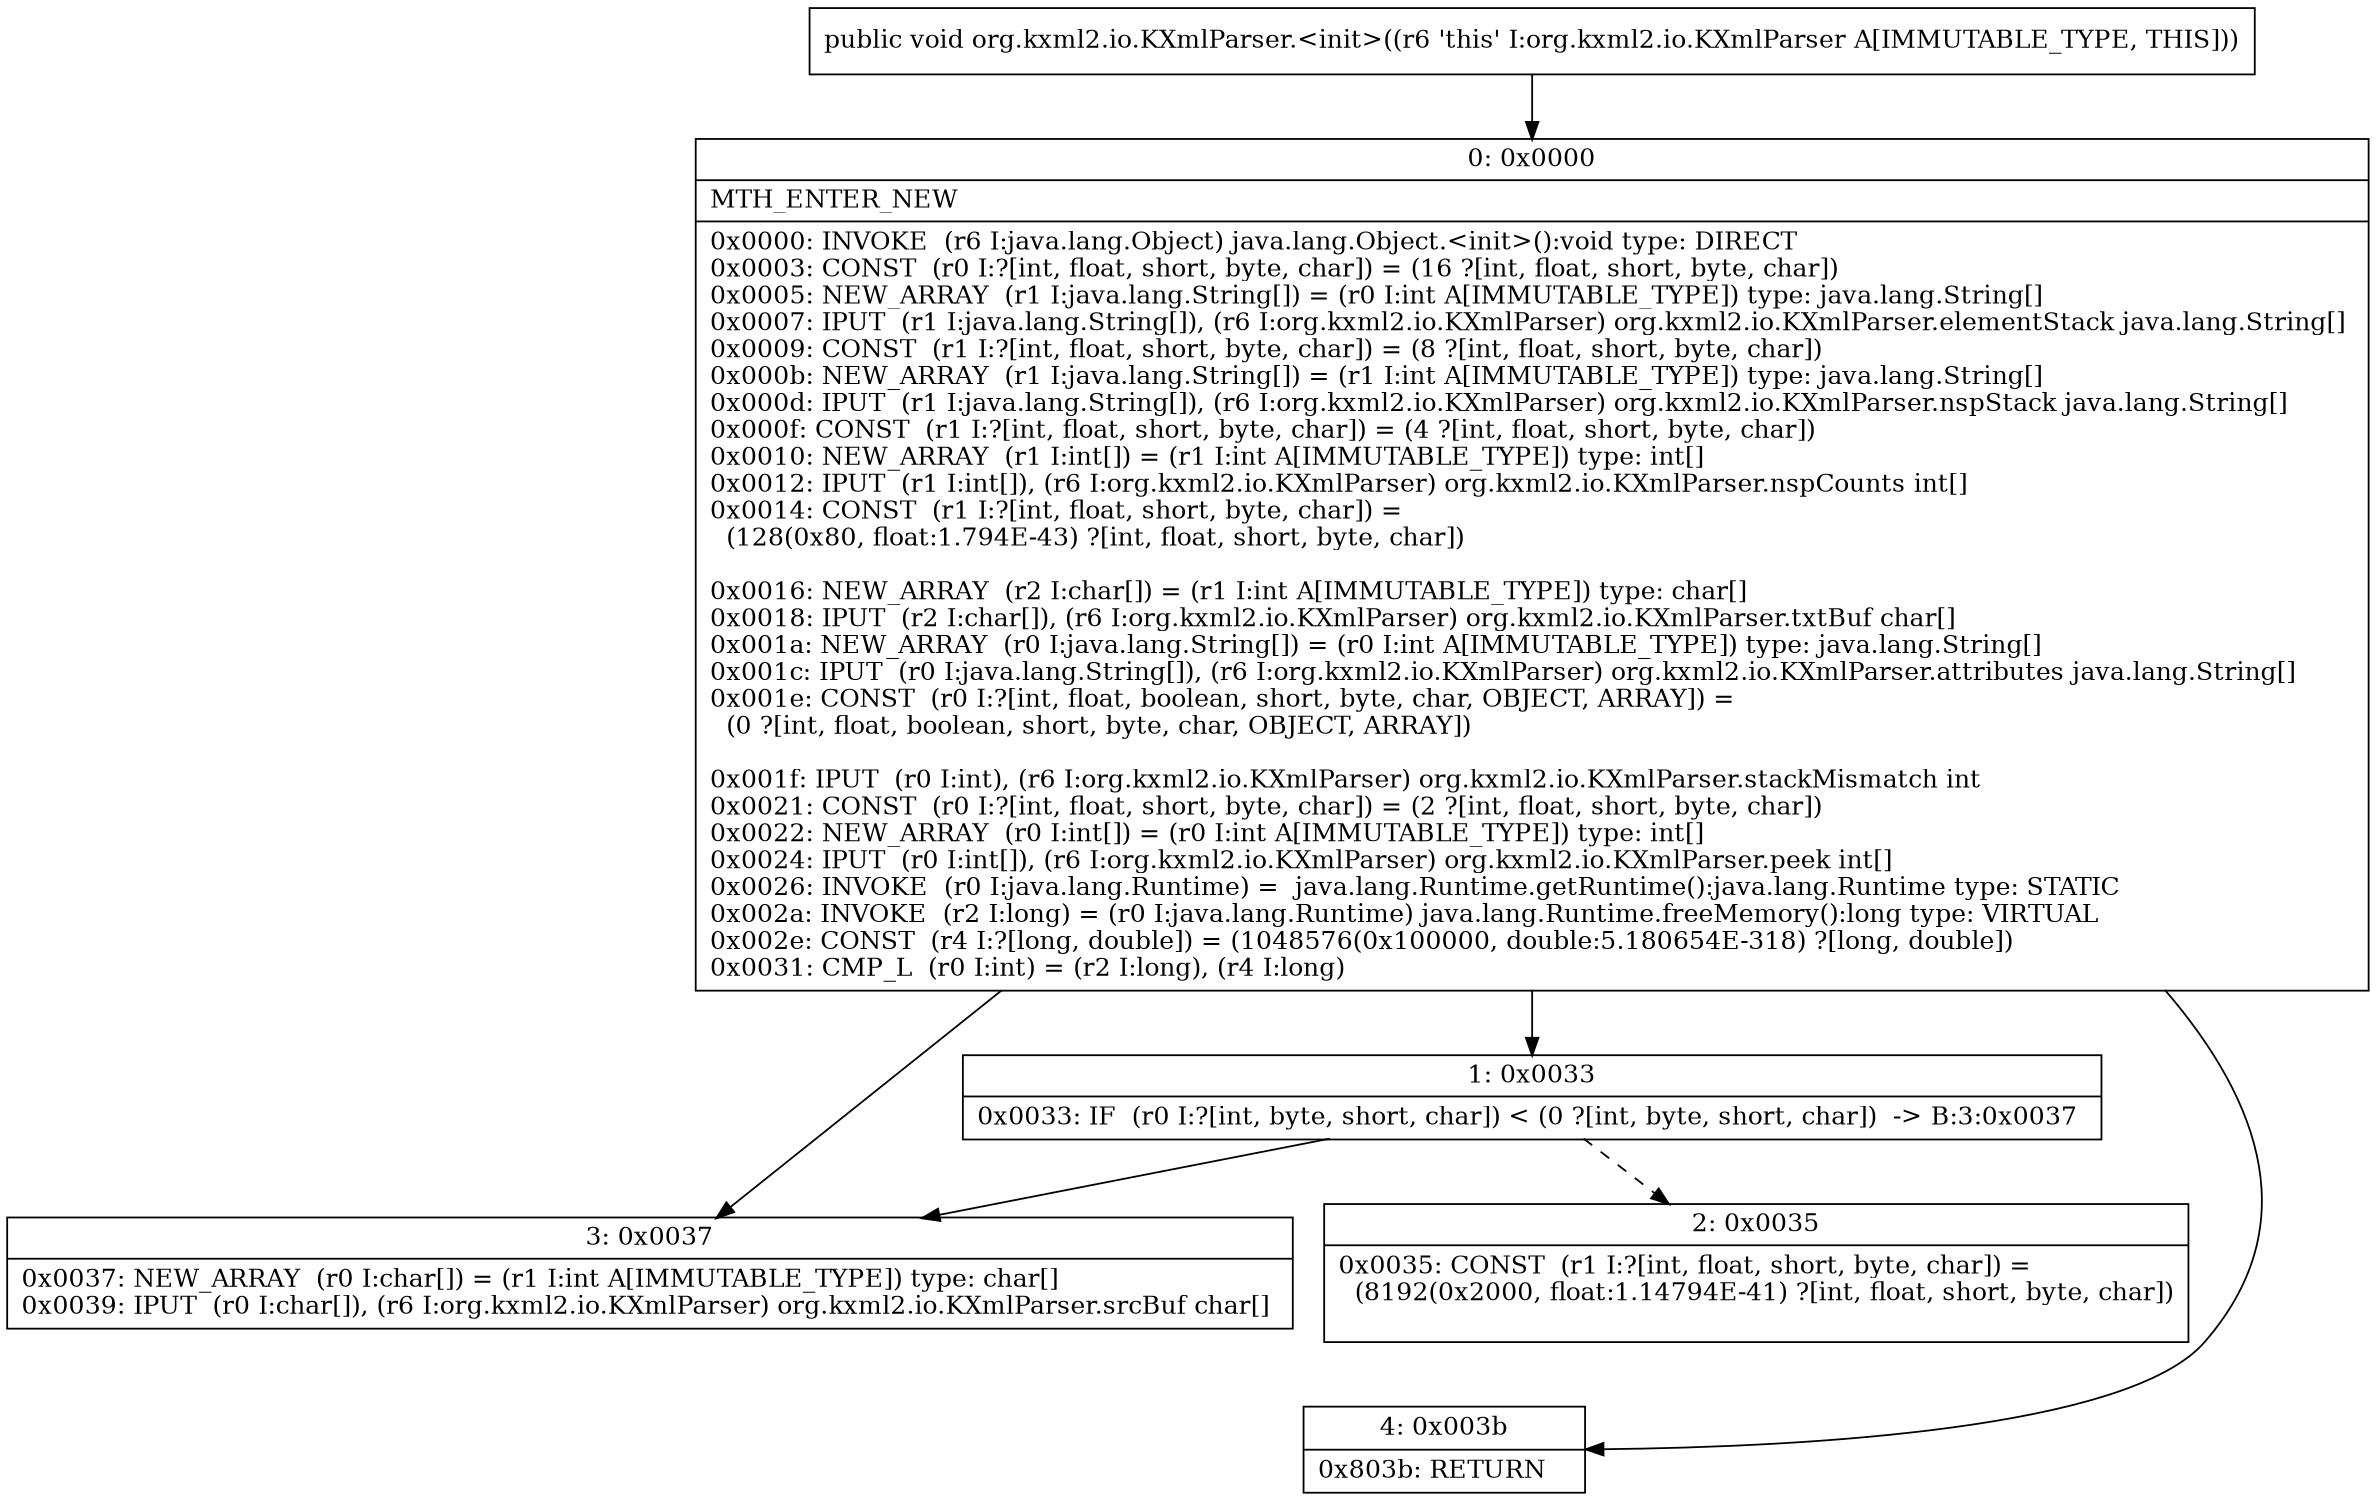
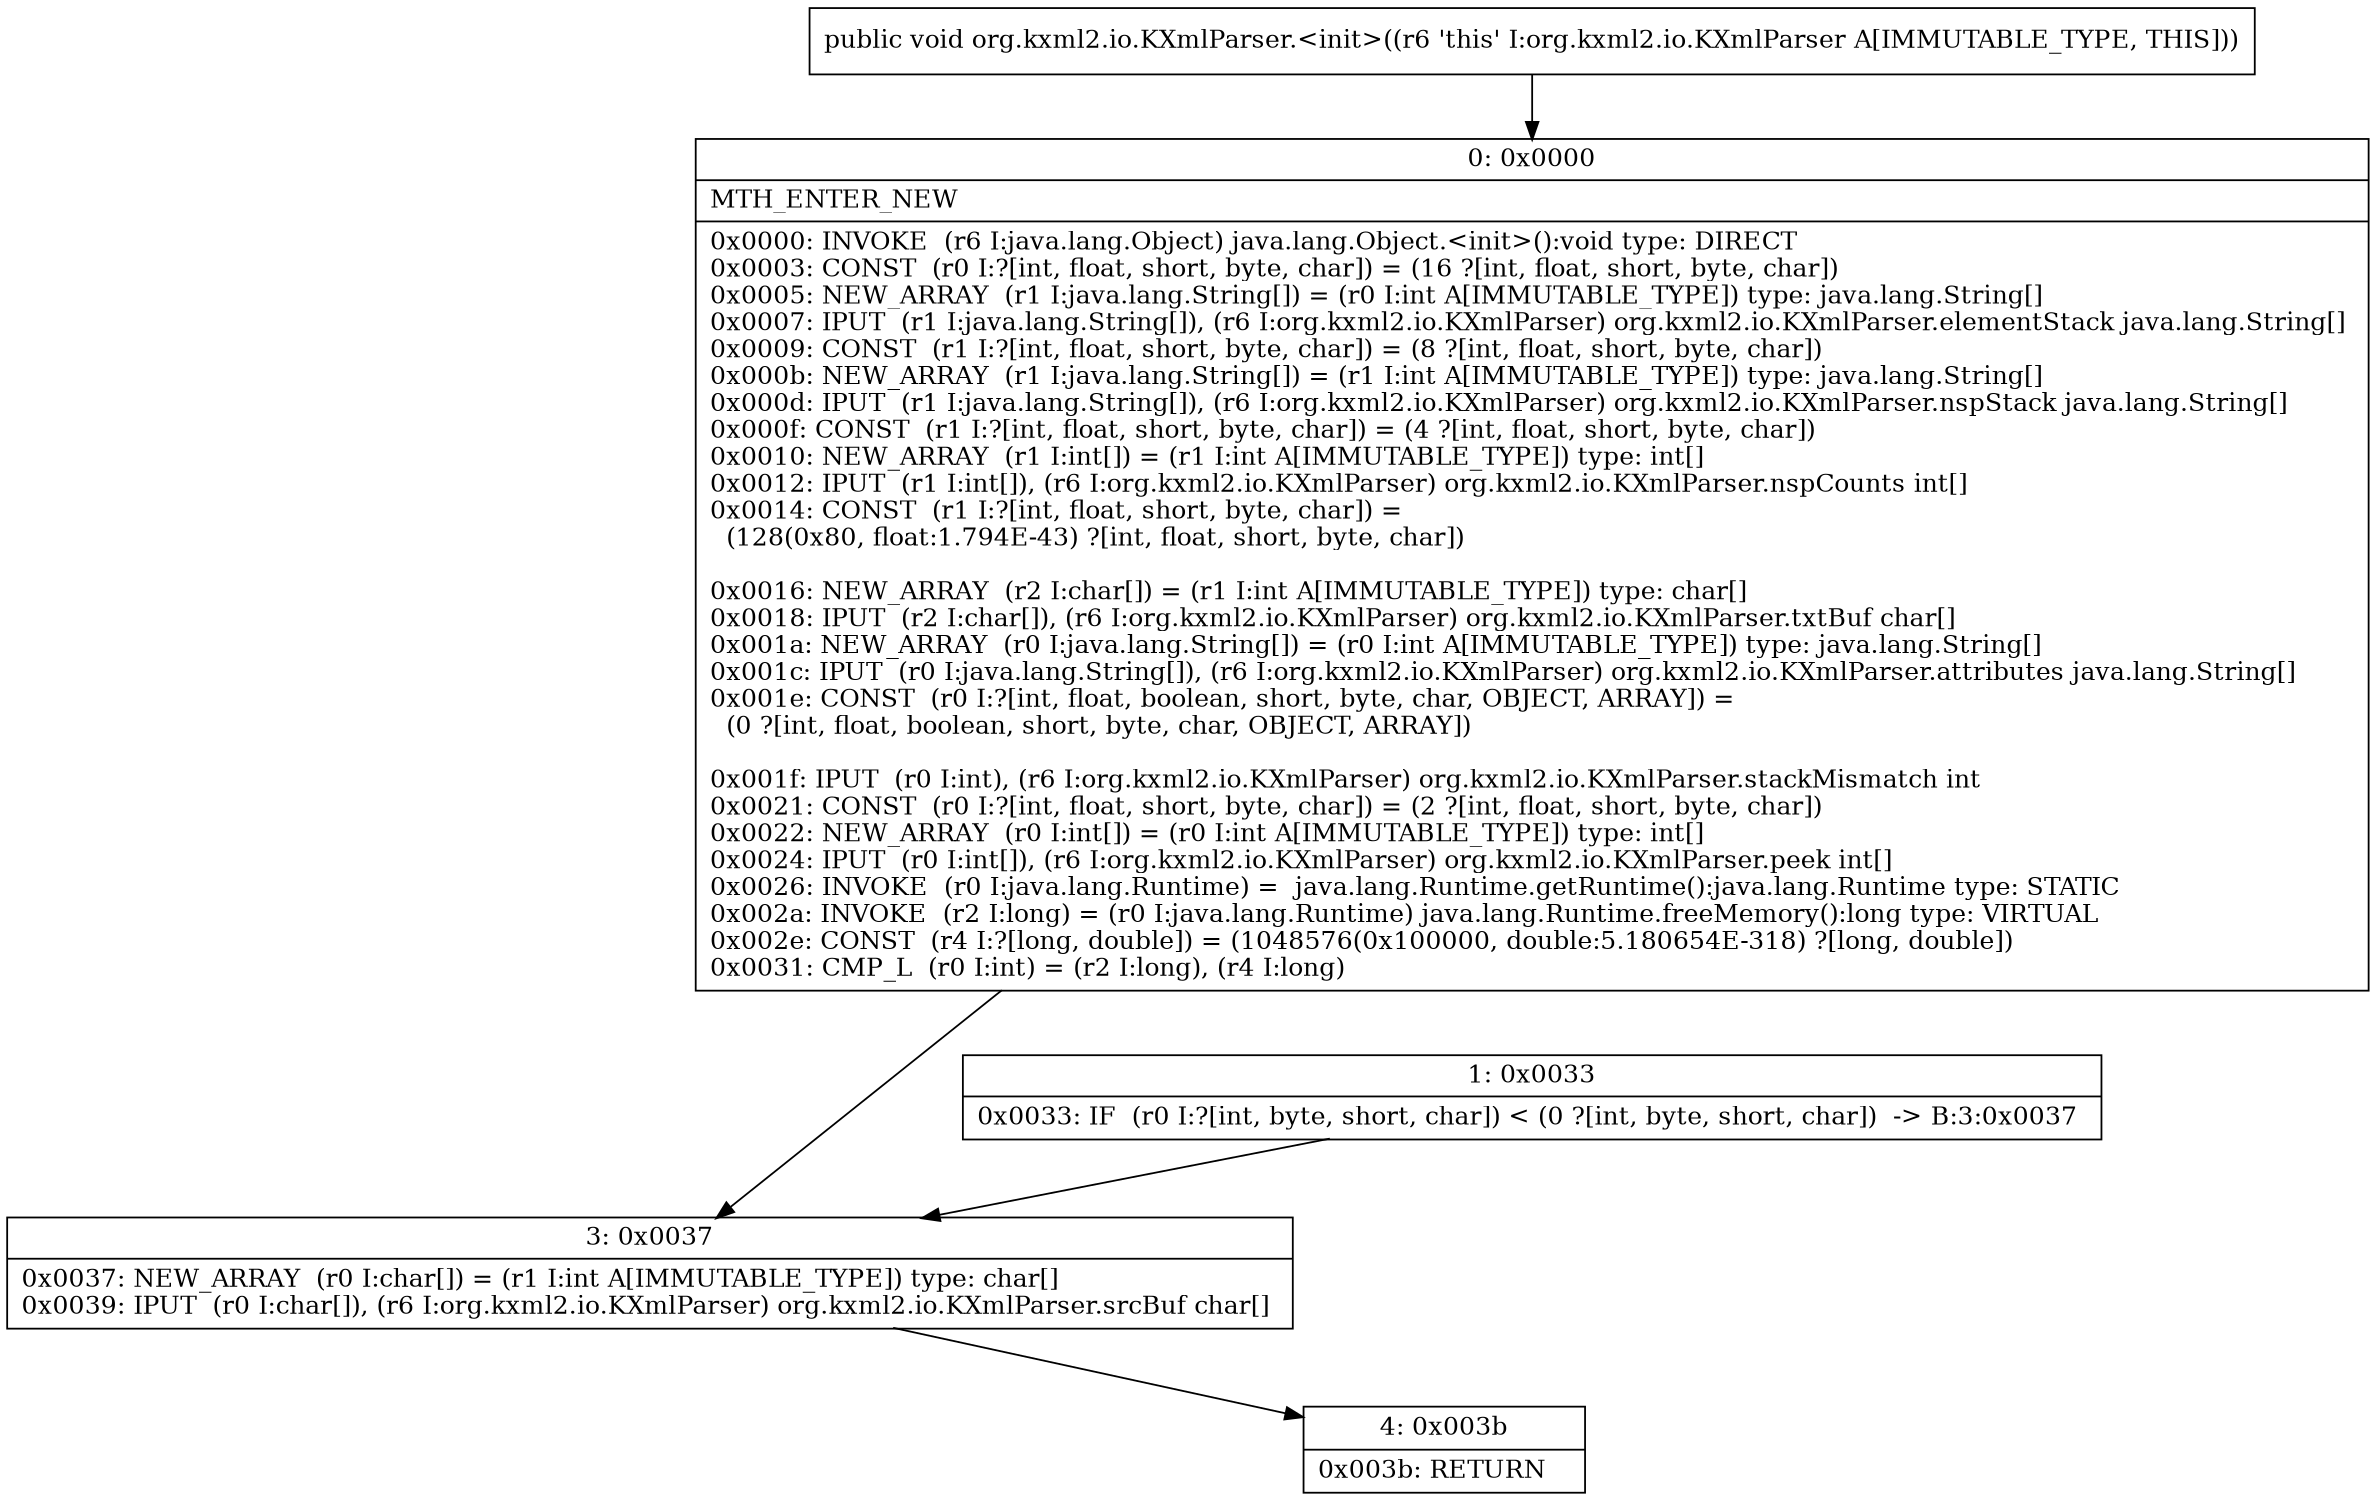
(1532, 1014) -> none
(1756, 1273) -> none
(2106, 1396) -> (1089, 1371)
(1444, 1470) -> (1444, 1470)
